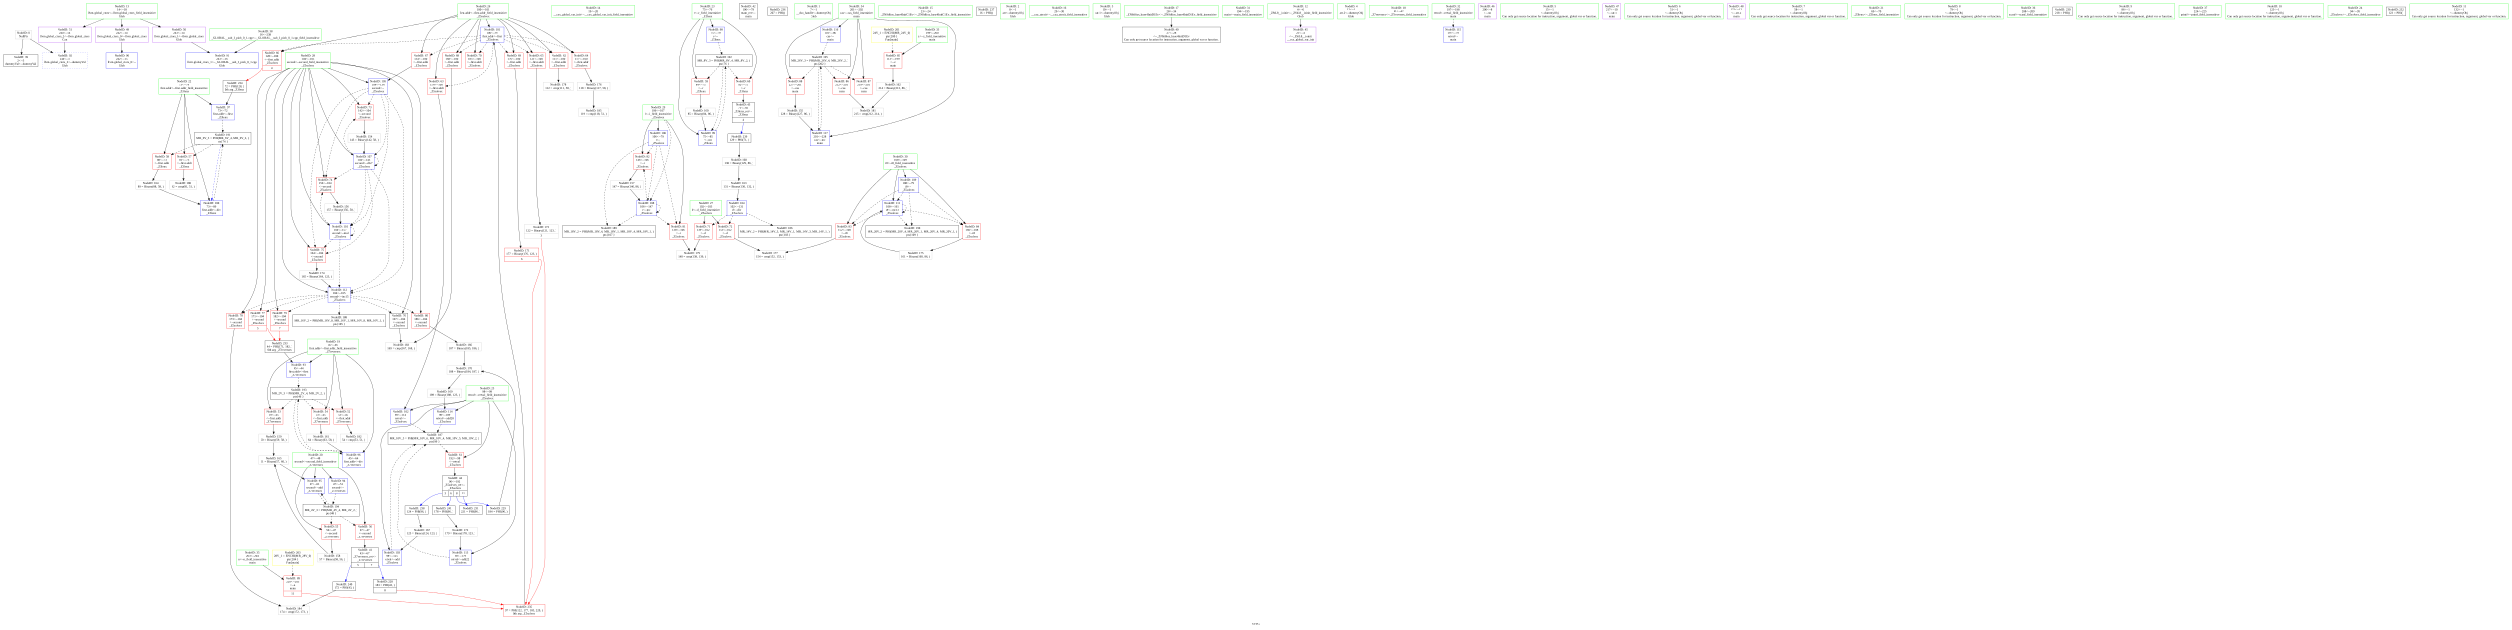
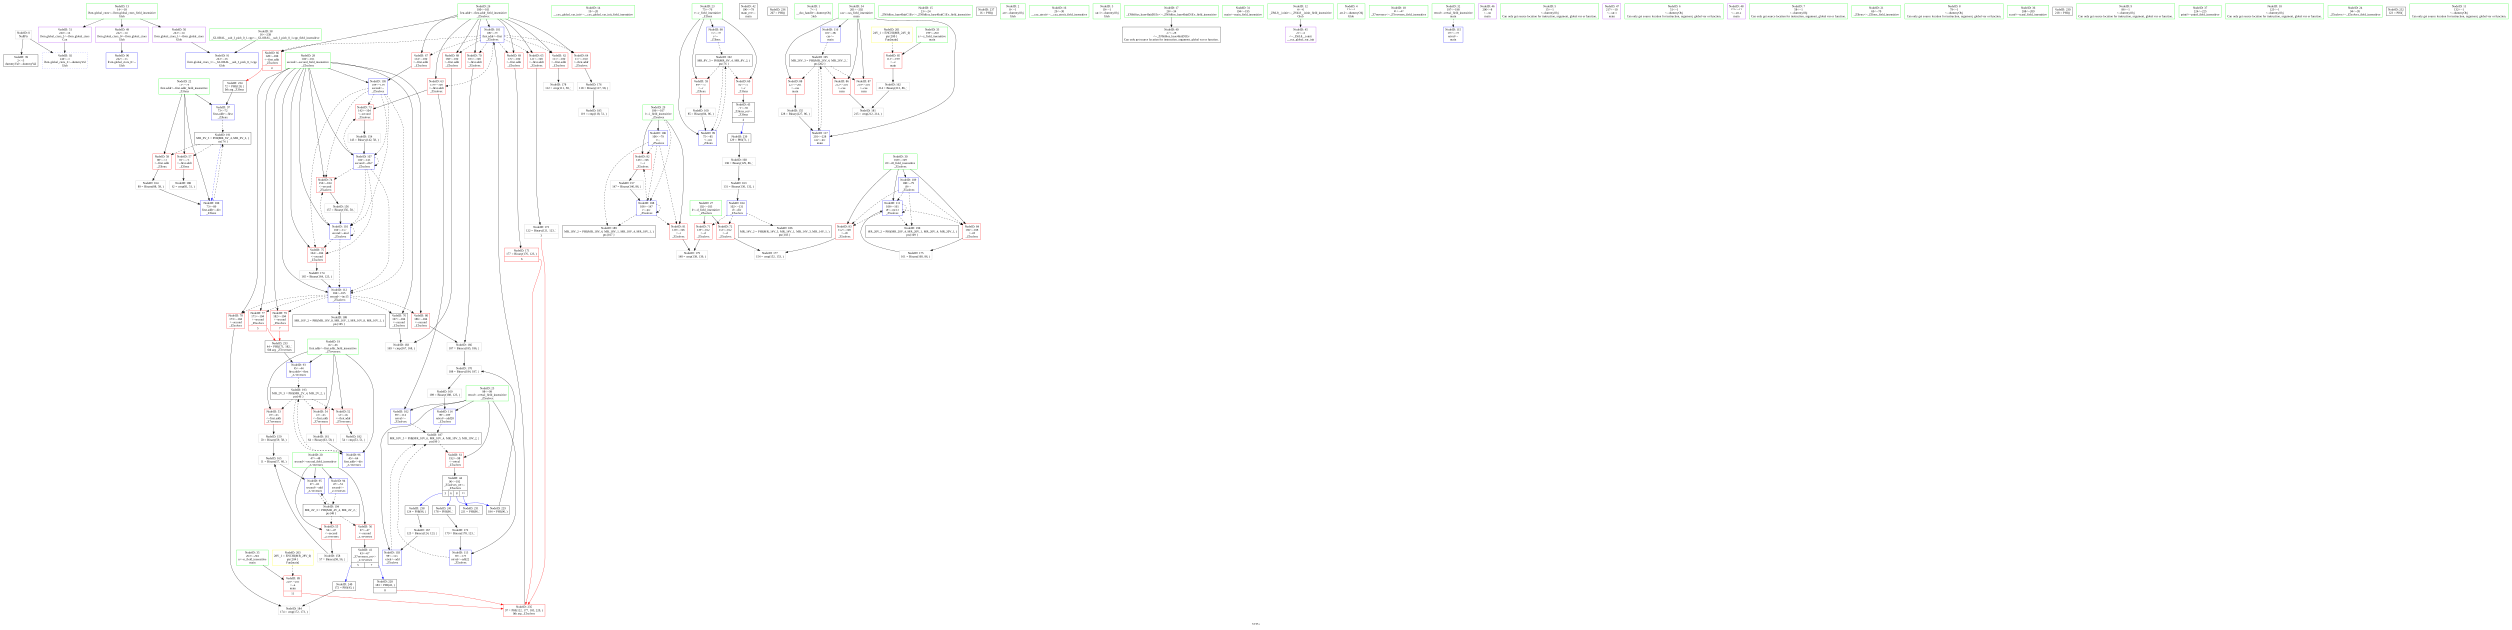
(341, 84) -> (401, 99)
none -> (469, 204)
